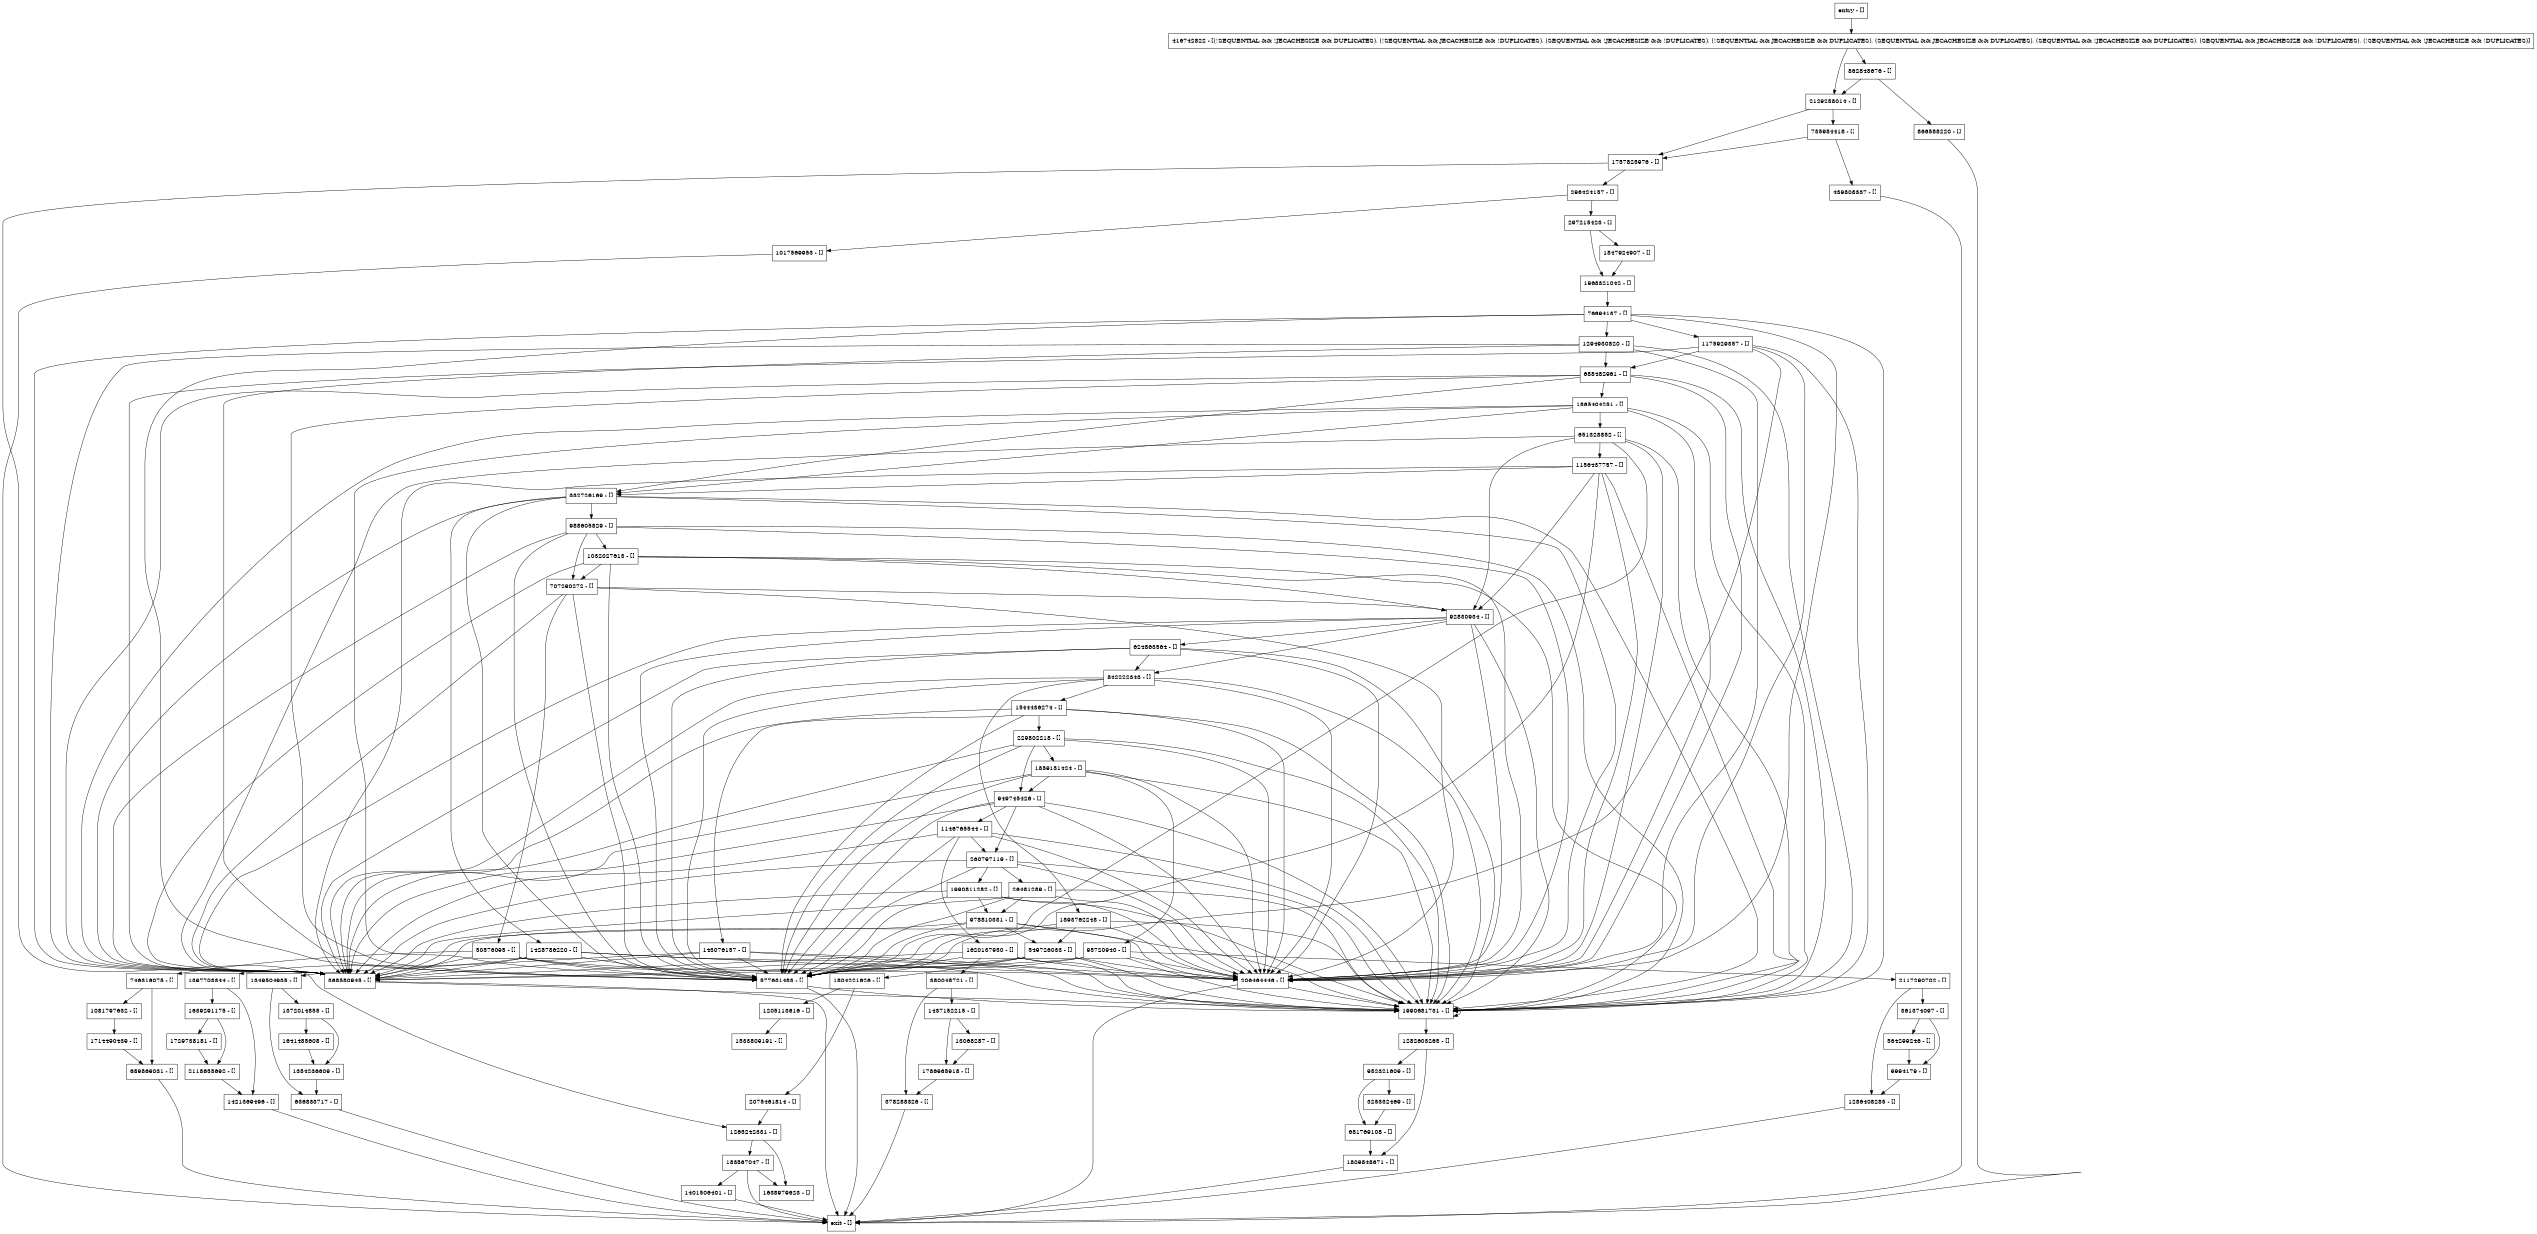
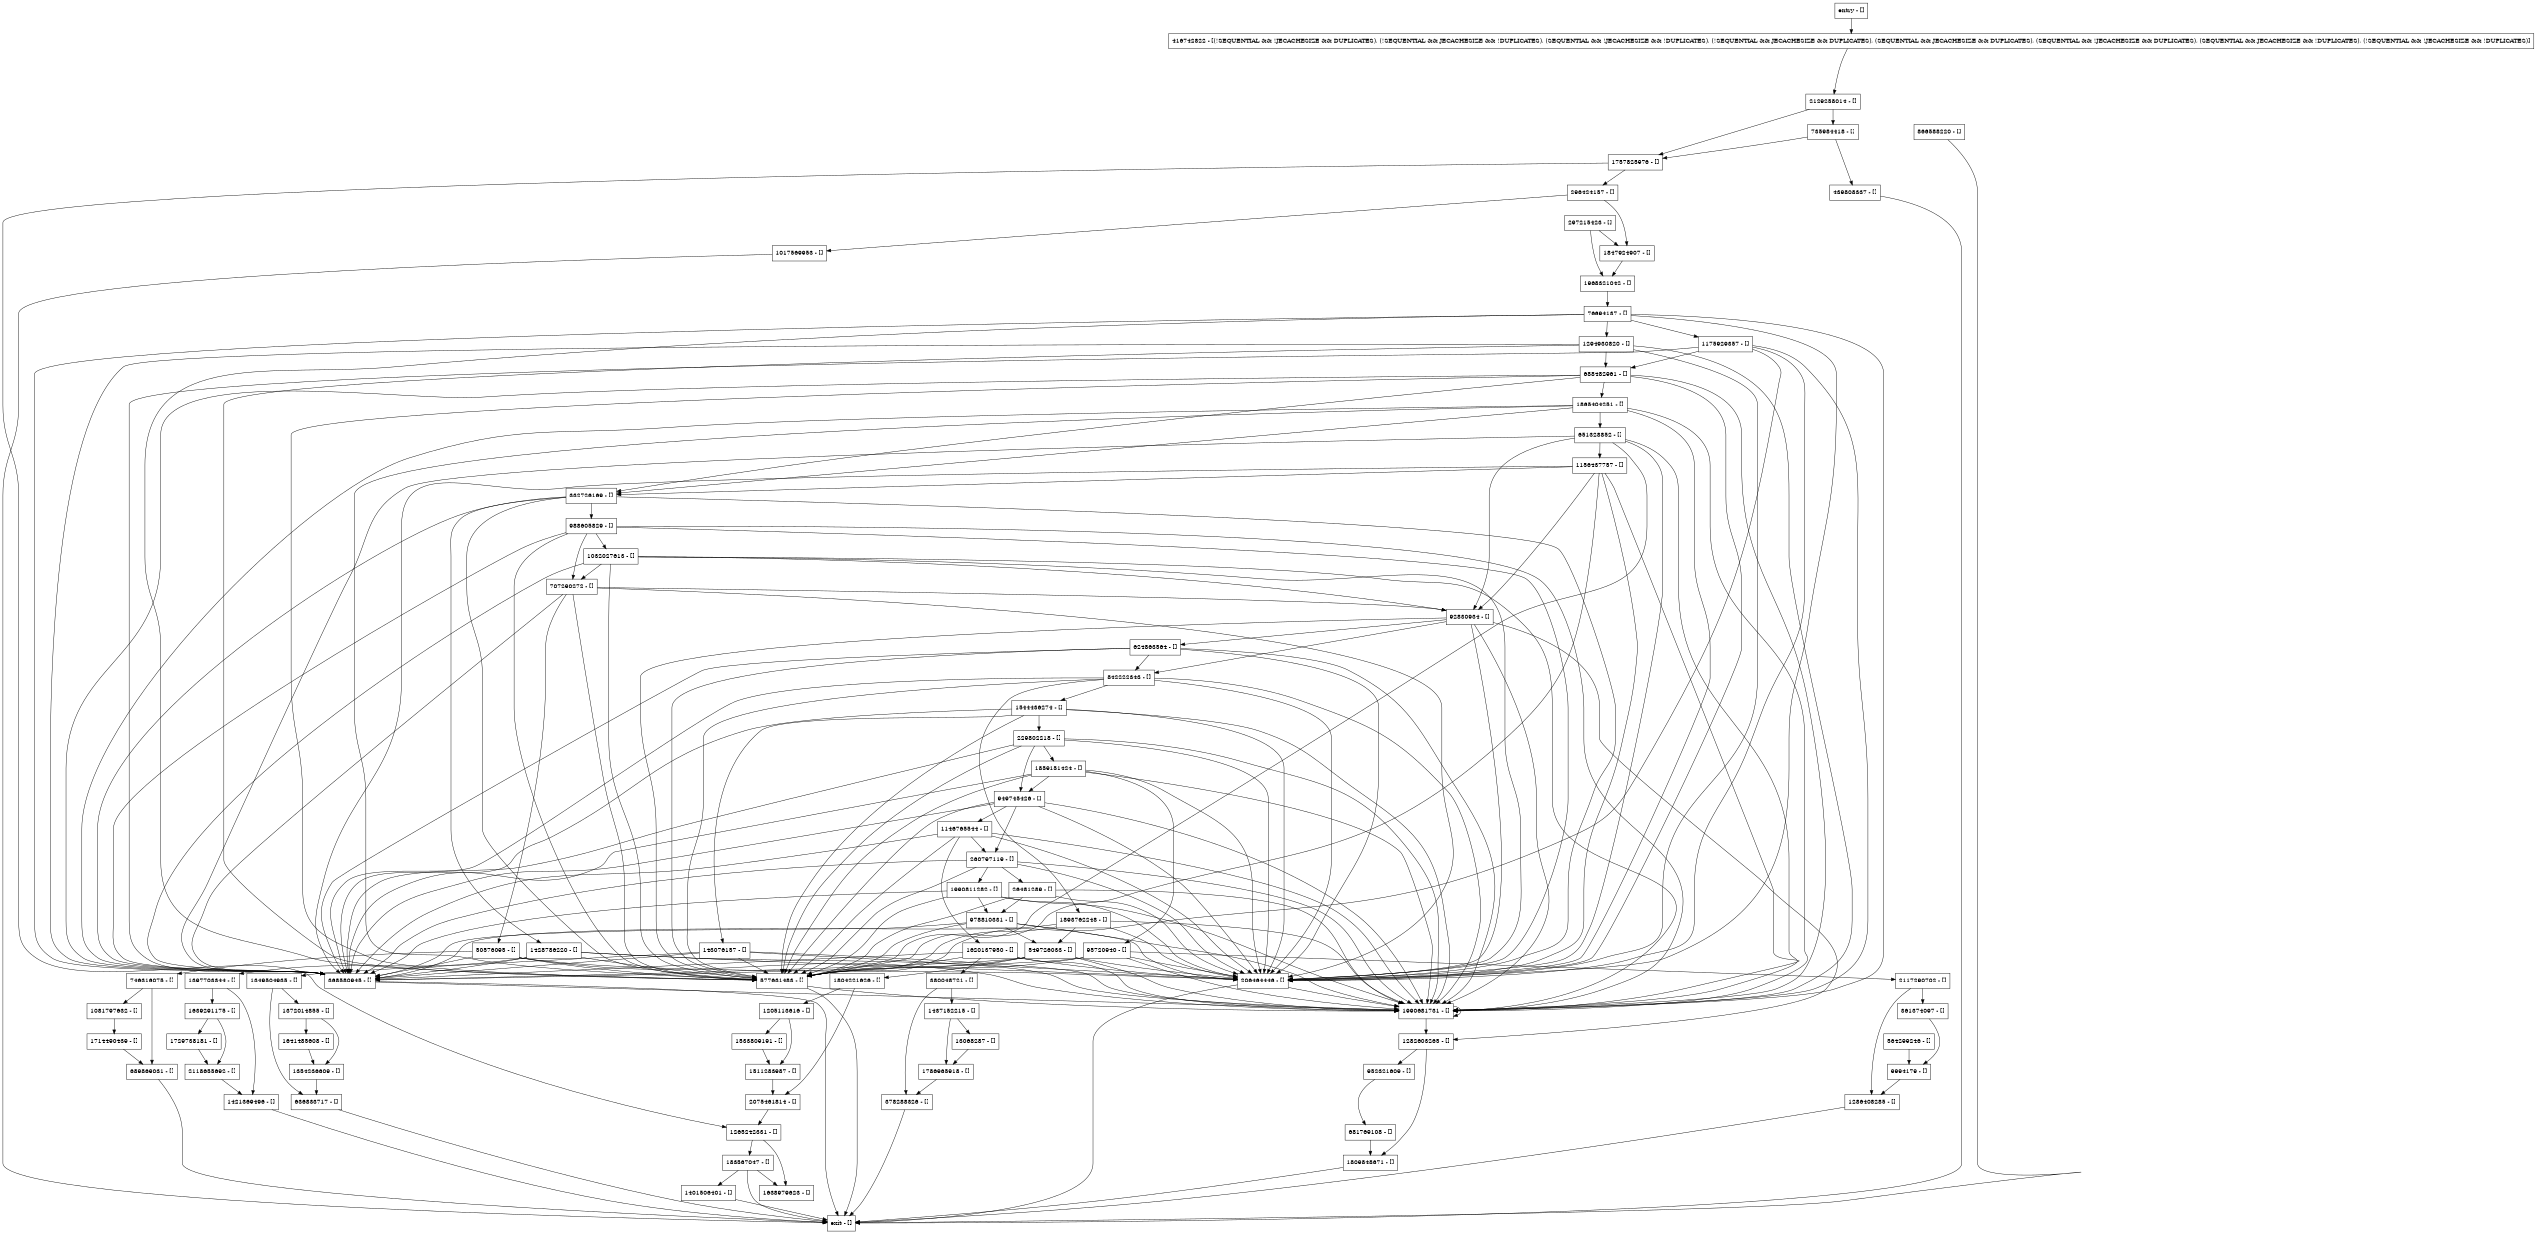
(1870, 71) -> none
(1592, 206) -> (1621, 218)
(1475, 517) -> none
(708, 644) -> (1808, 921)
(705, 918) -> none
(1917, 1024) -> none
none -> (773, 1072)
(1389, 1102) -> none
